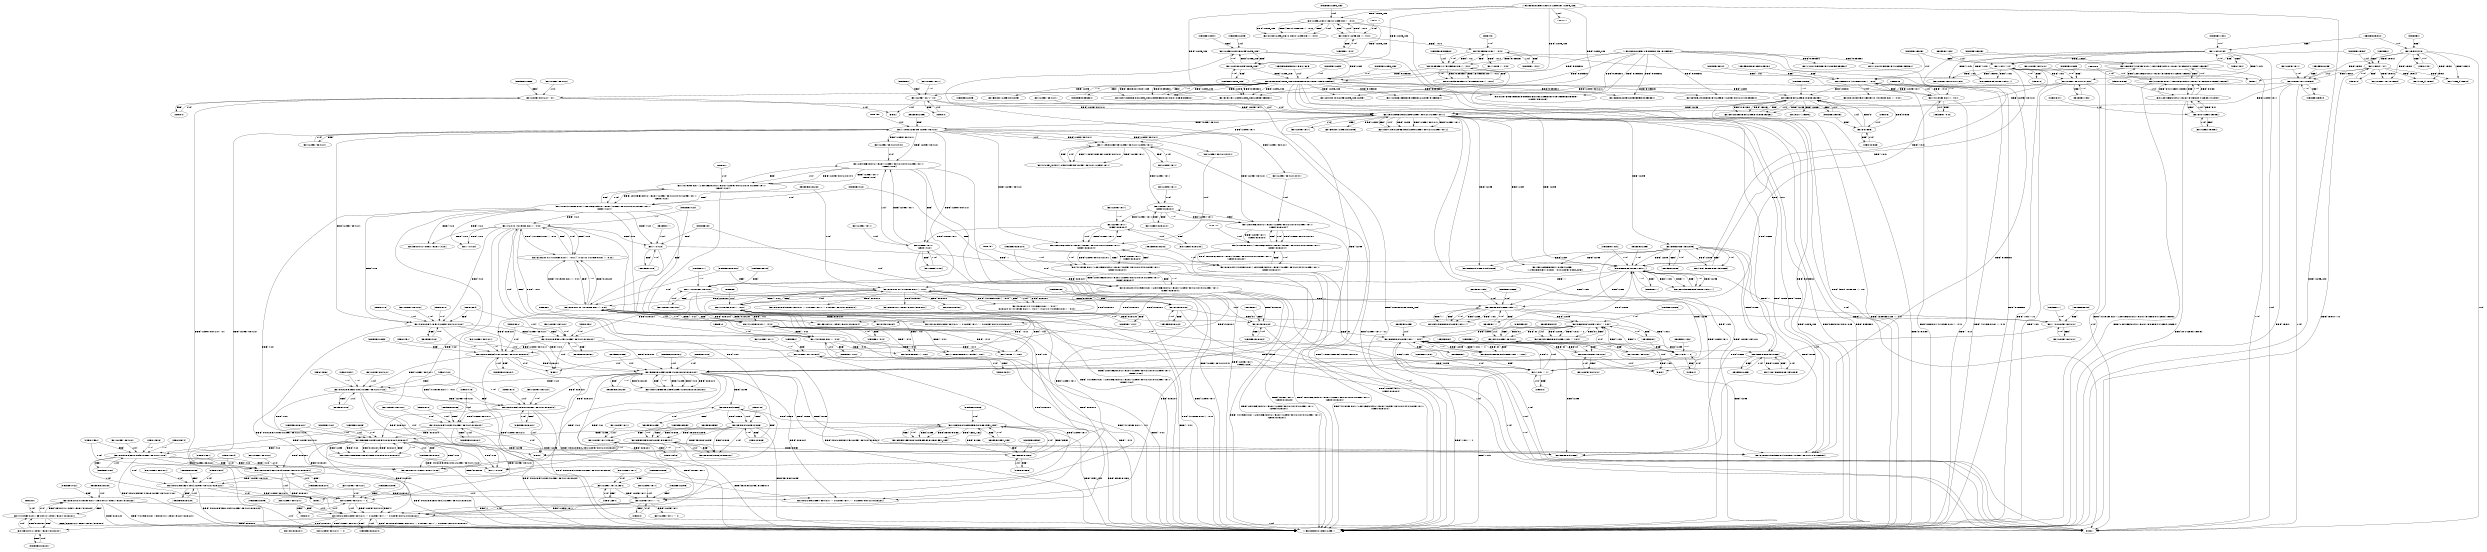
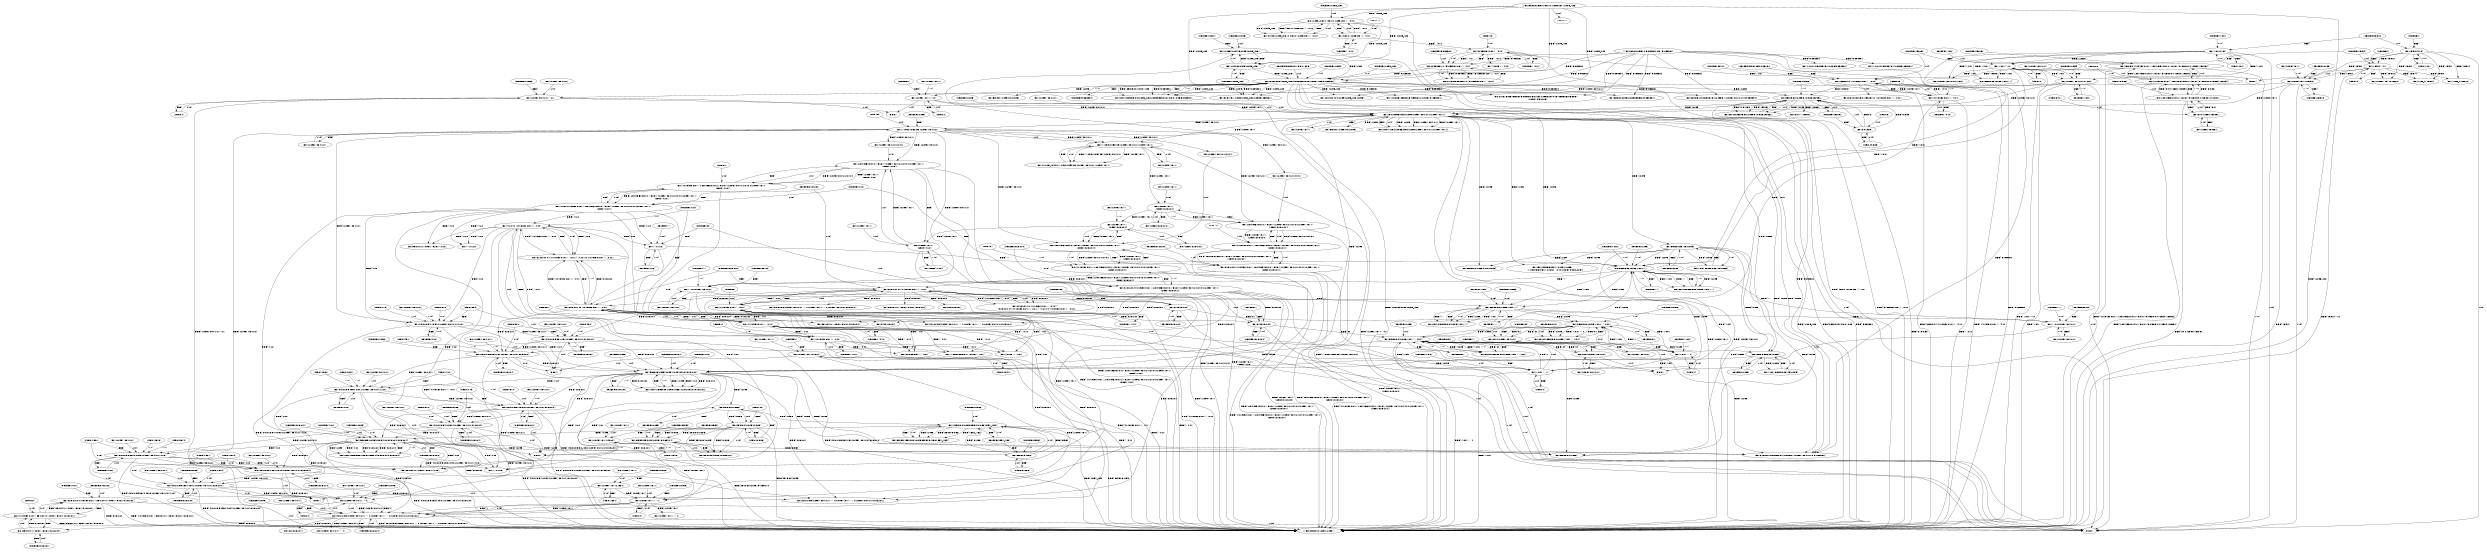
(1156, 217) -> (1156, 217)
(1898, 362) -> (1905, 419)
